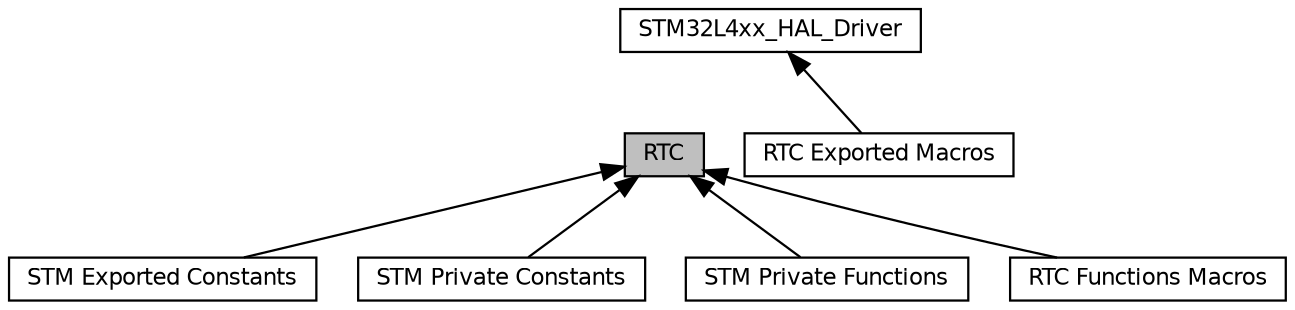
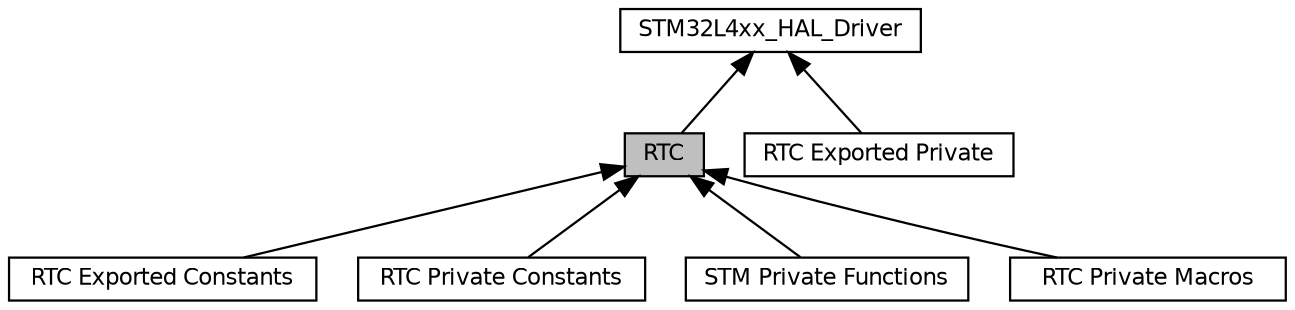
none -> (710, 101)
(879, 155) -> (879, 155)
(163, 279) -> (163, 279)
(502, 279) -> (502, 279)
(1148, 279) -> (1148, 279)
